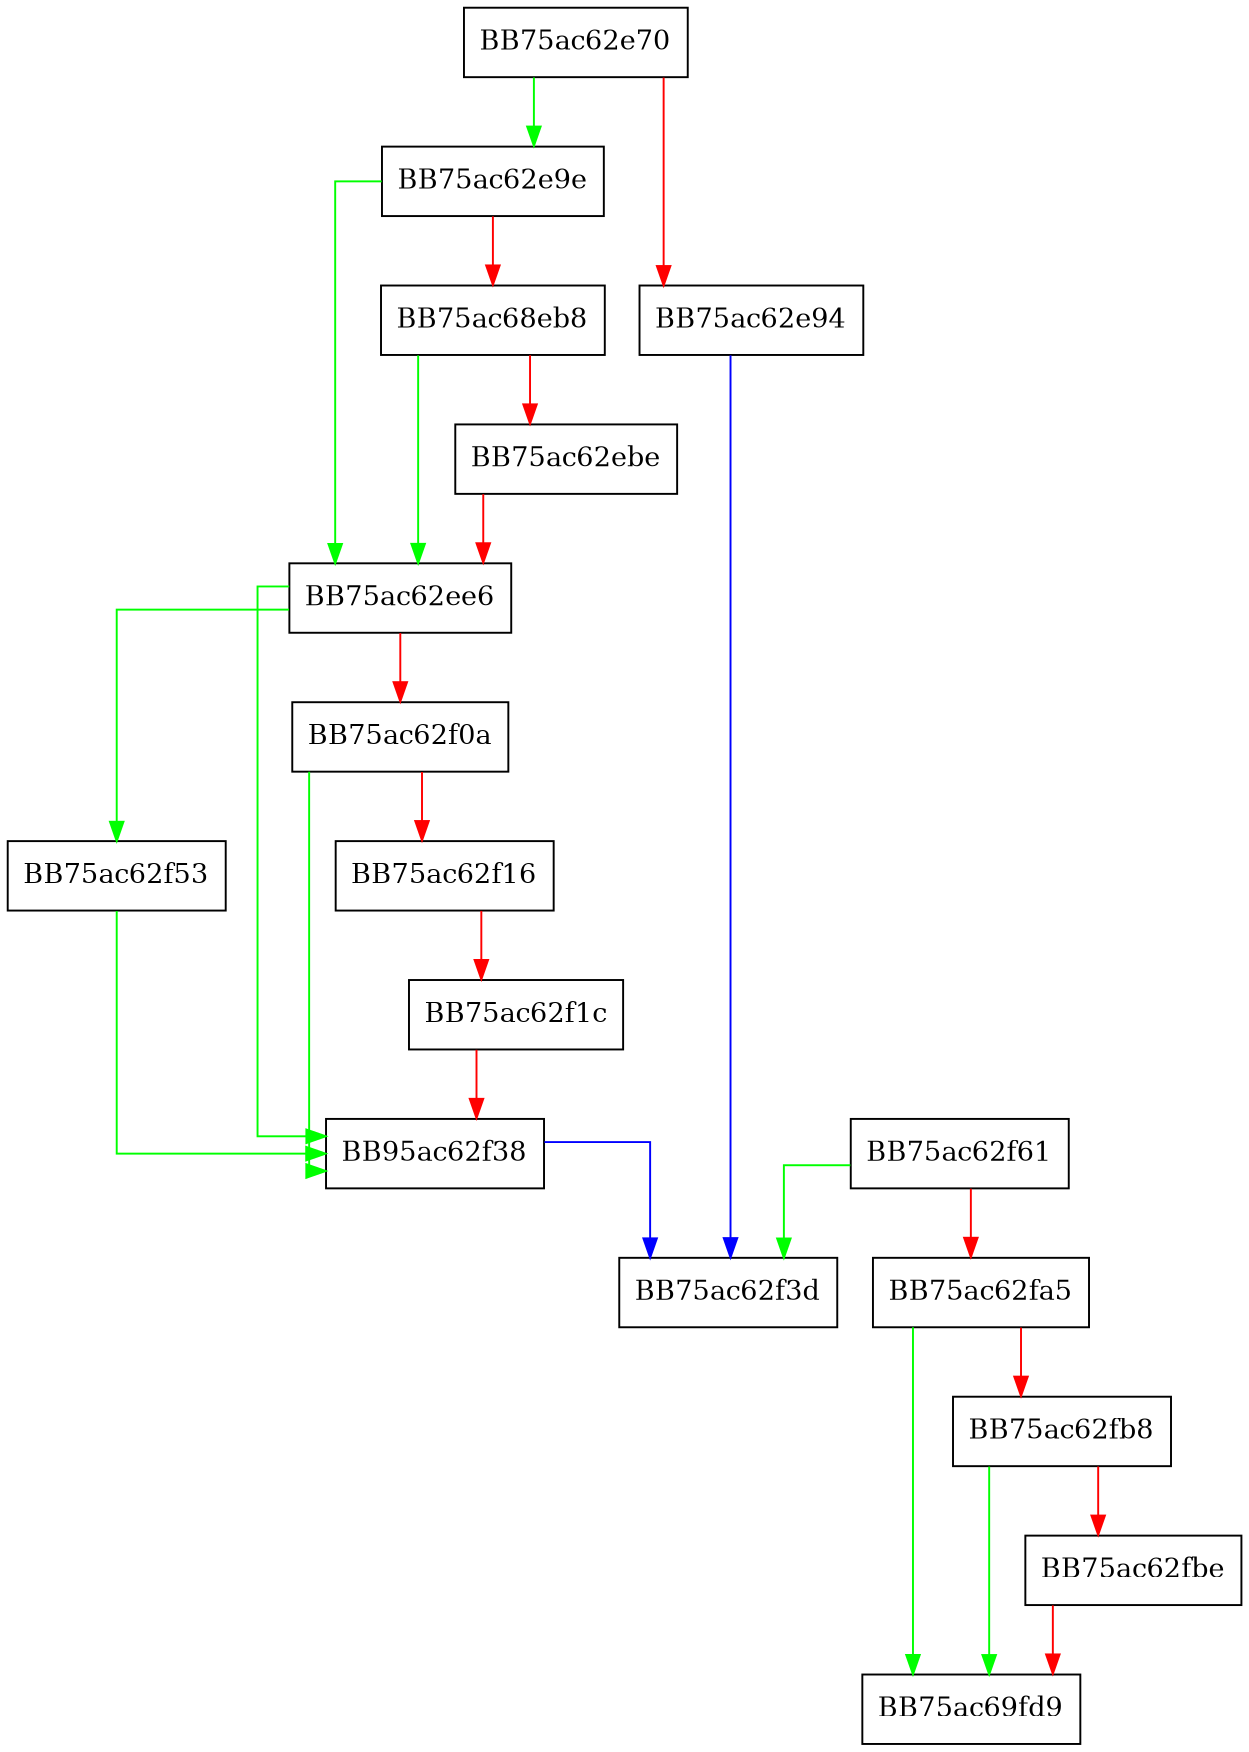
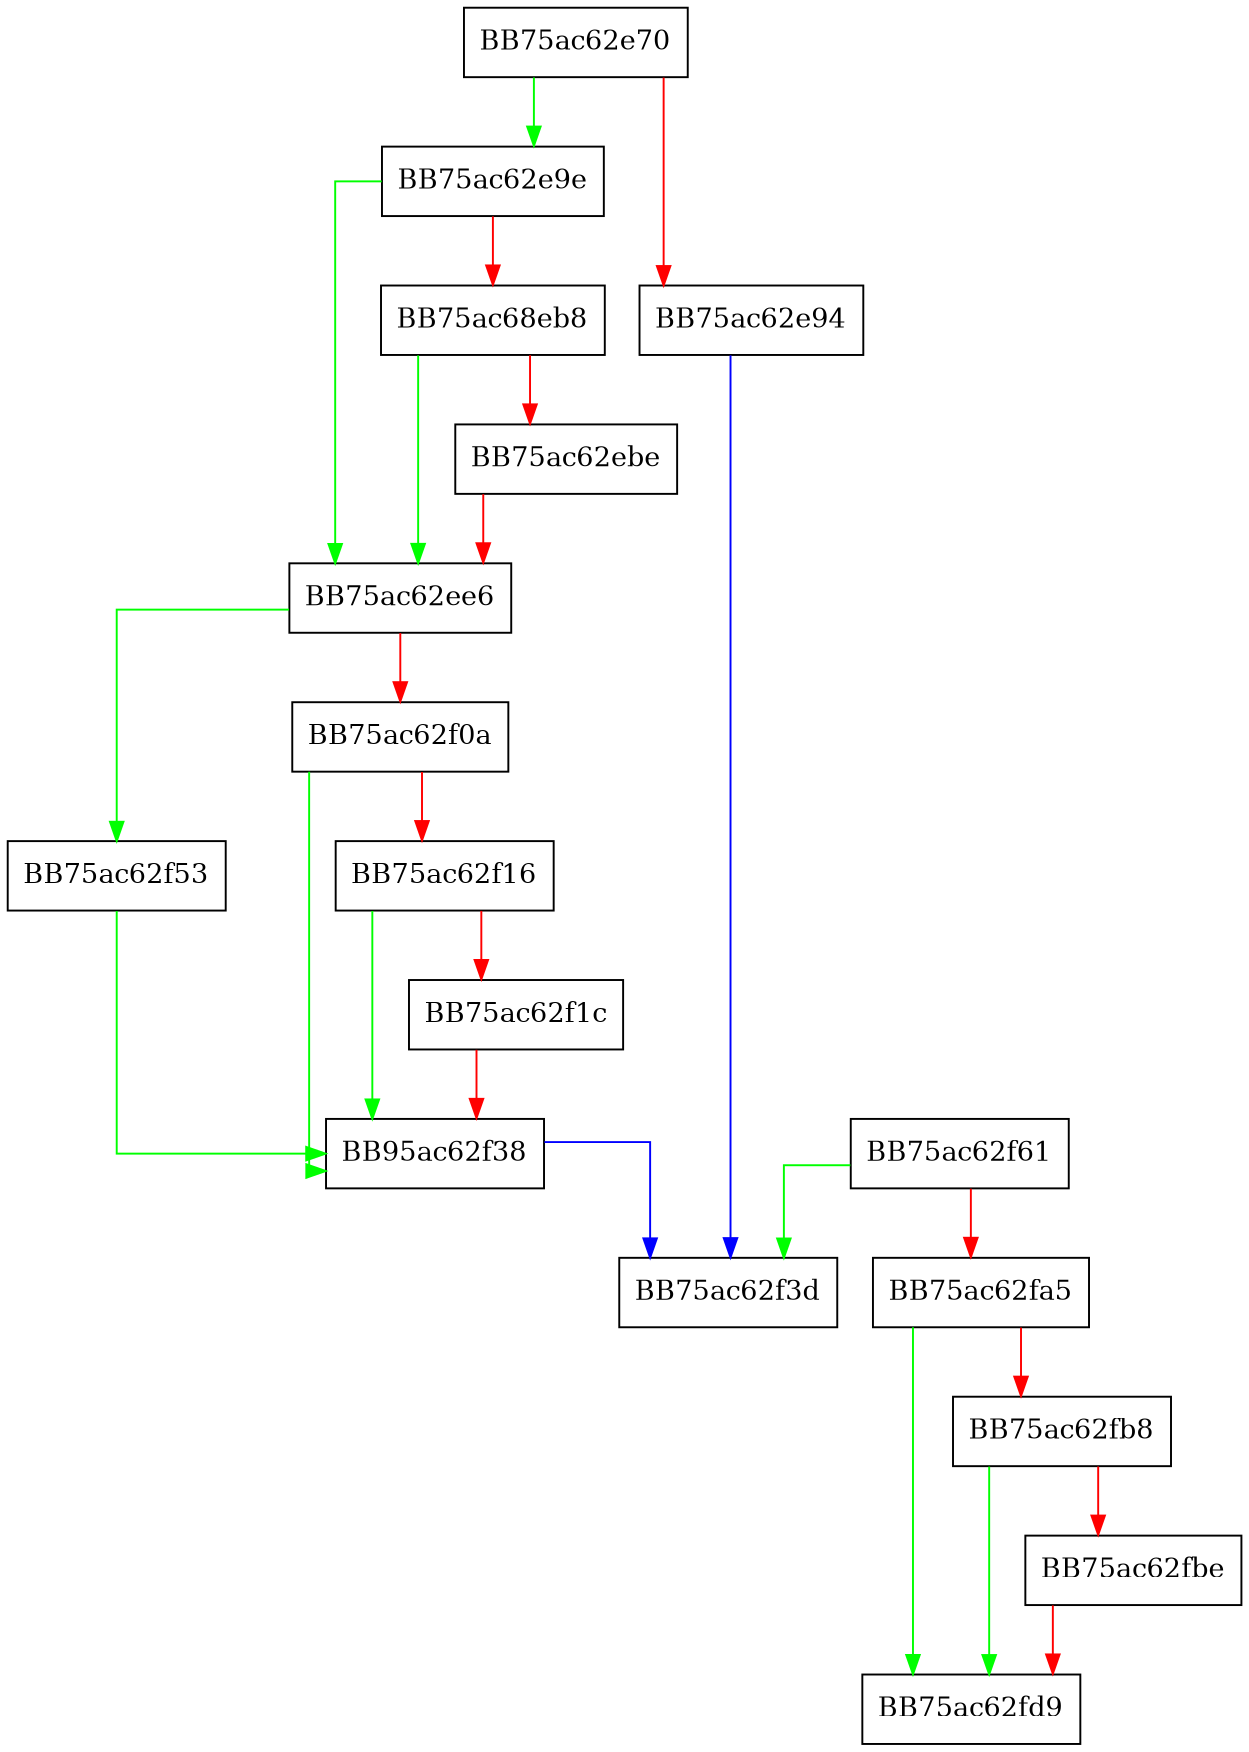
(258, 870) -> (372, 1005)
(971, 1709) -> (971, 1709)
